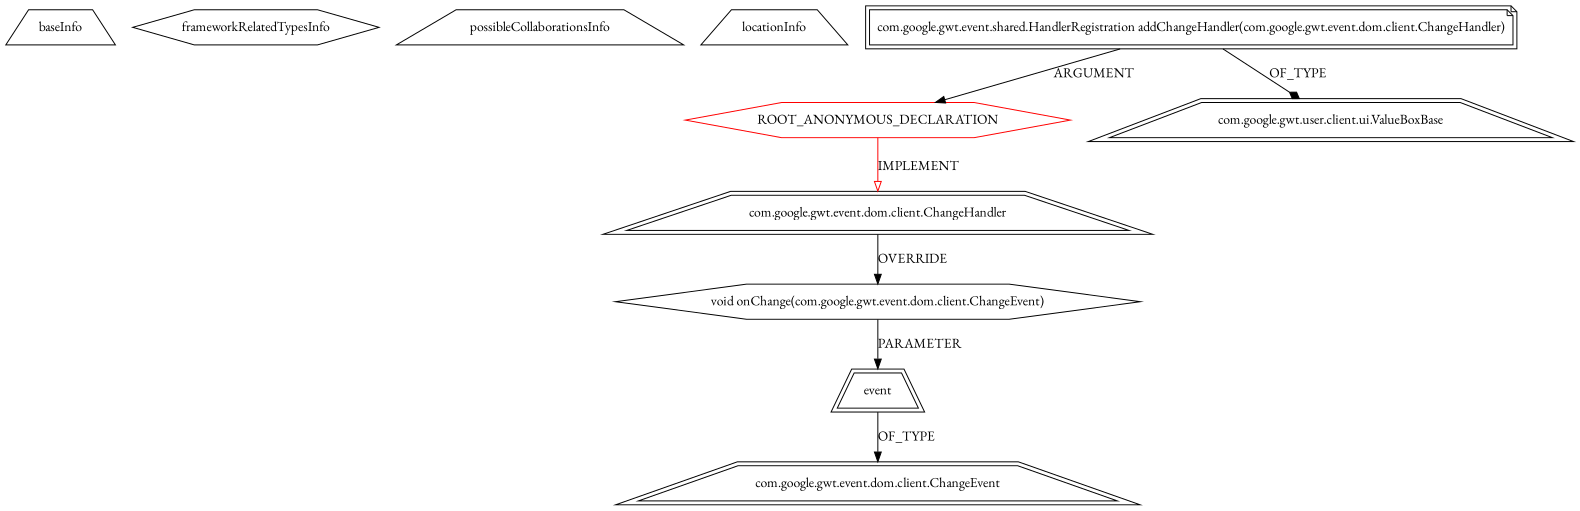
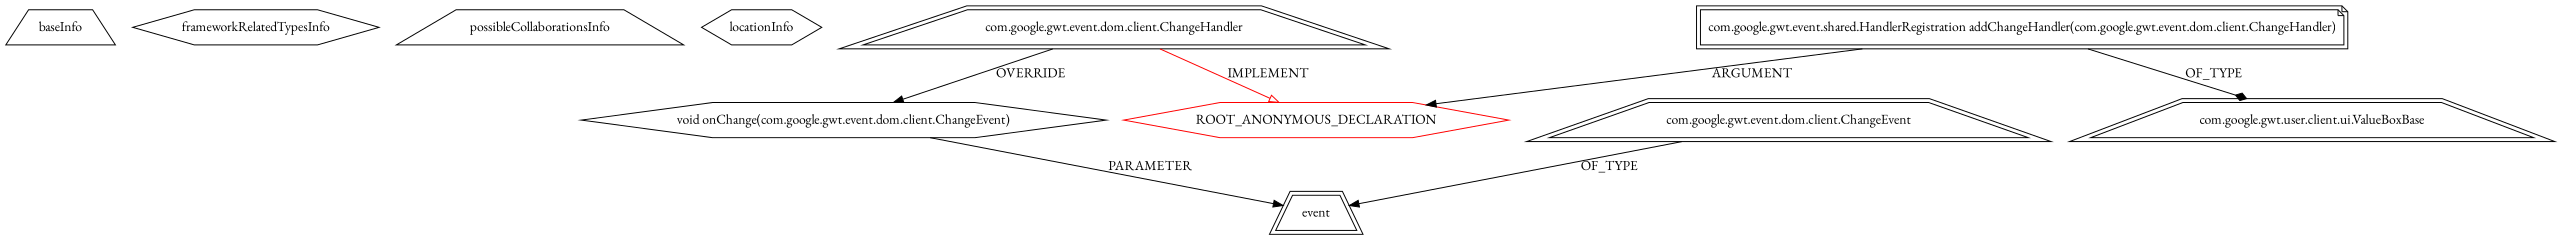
(774, 27) -> (762, 27)
(878, 159) -> (1215, 74)
(878, 432) -> (1520, 173)
